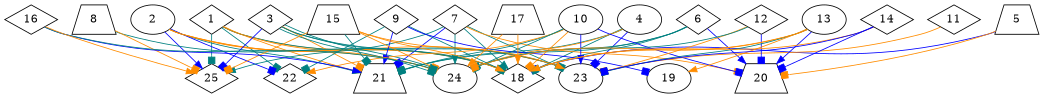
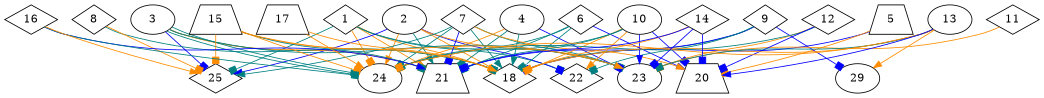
(94, 20) -> (94, 20)
(270, 20) -> (153, 20)
none -> (579, 49)
(669, 78) -> (858, 78)
